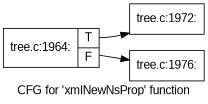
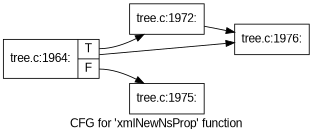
none -> (215, 28)
none -> (167, 99)
